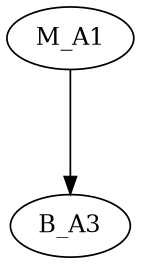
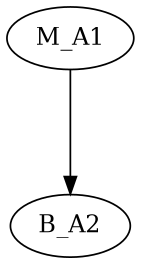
(70, 226) -> (70, 226)
